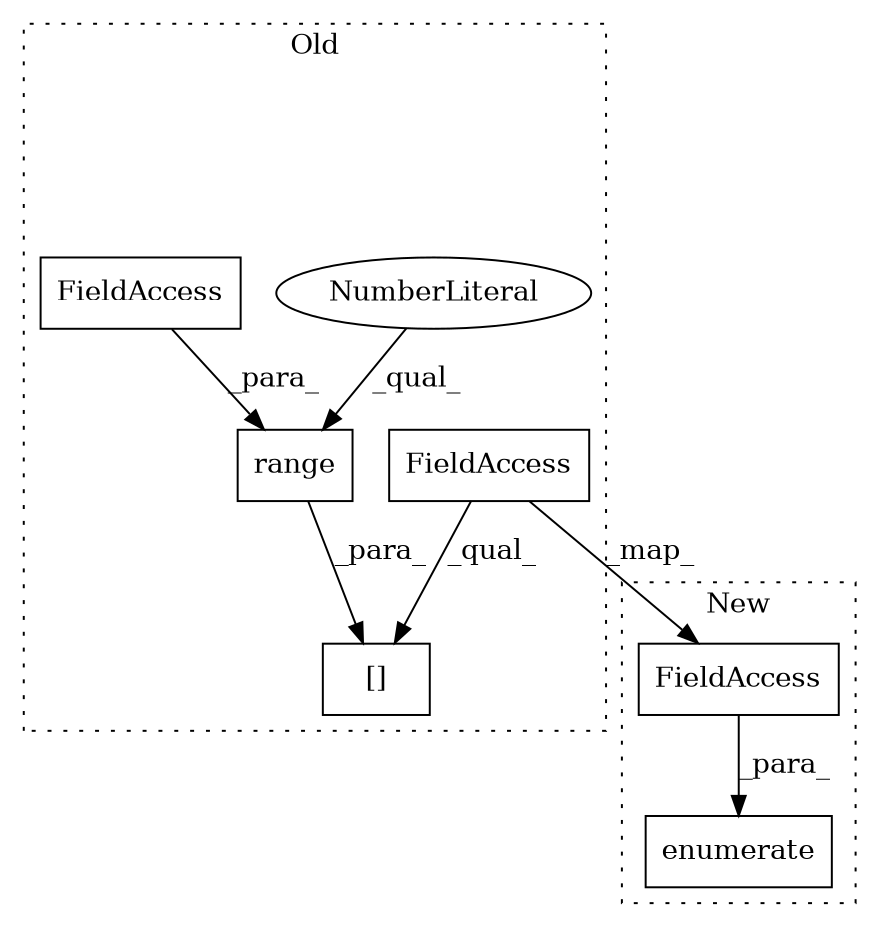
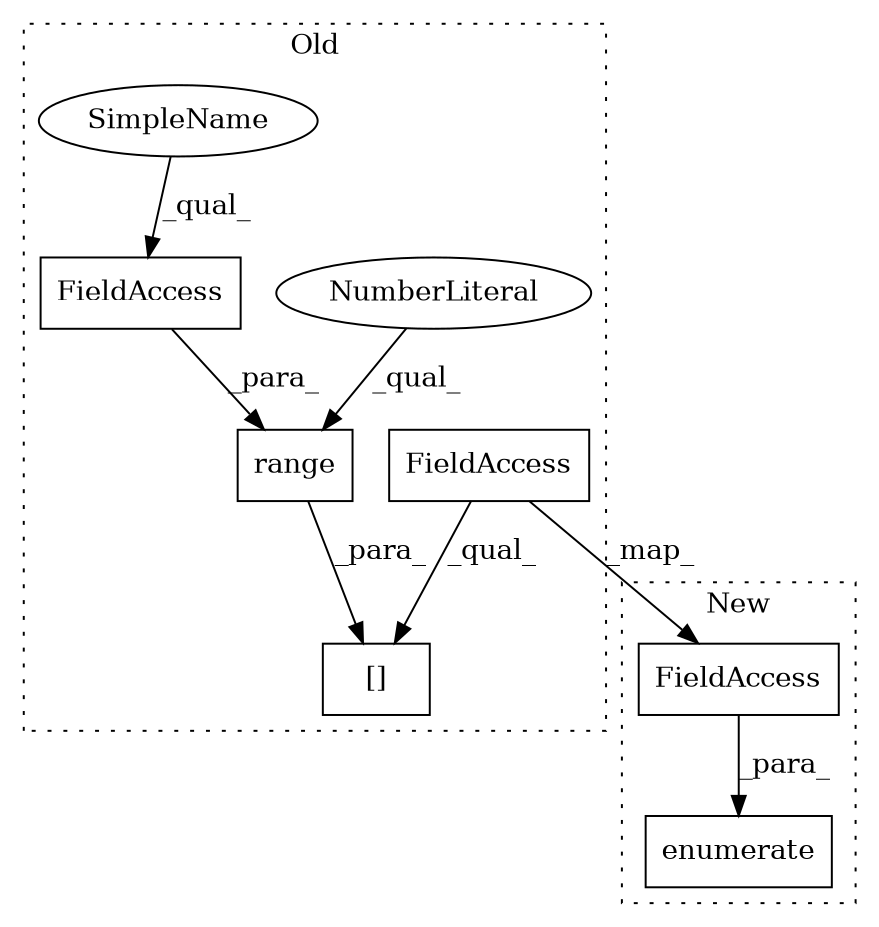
none -> (178, 121)
